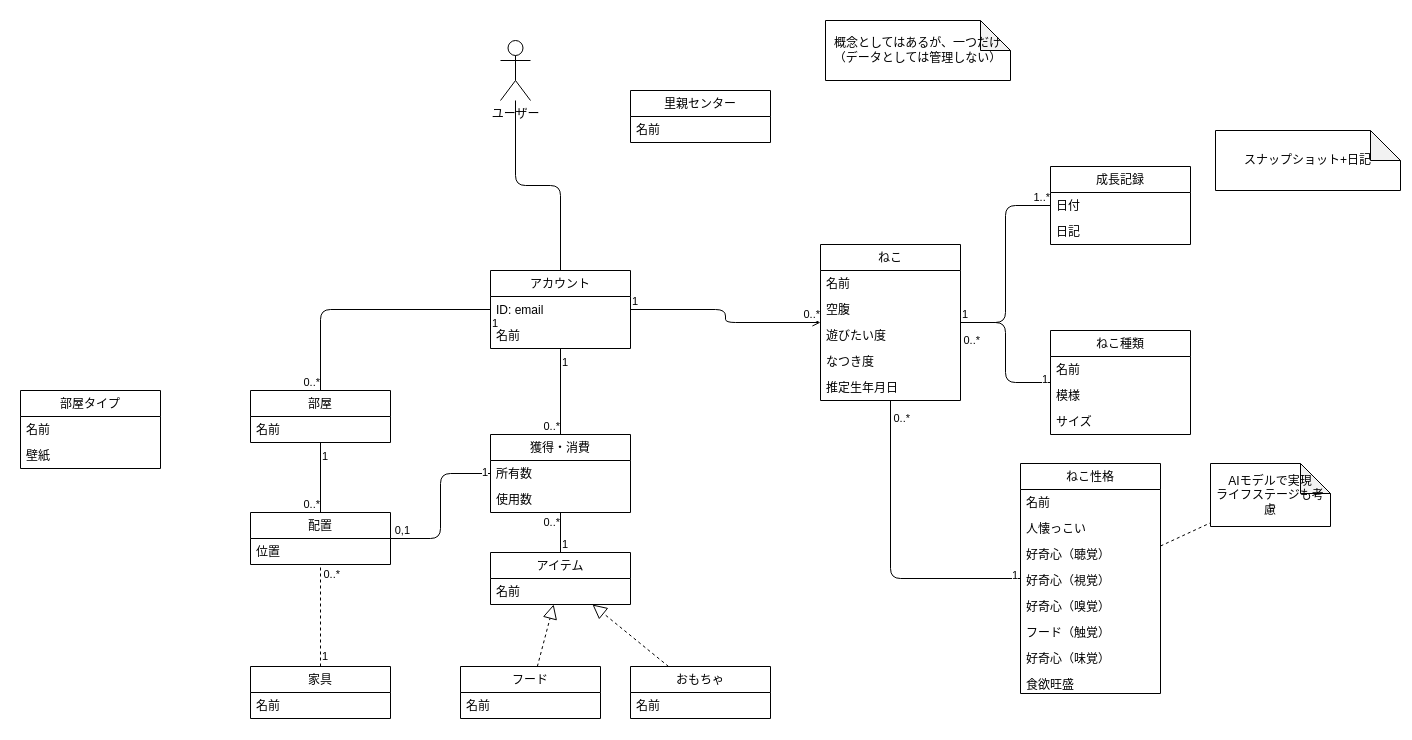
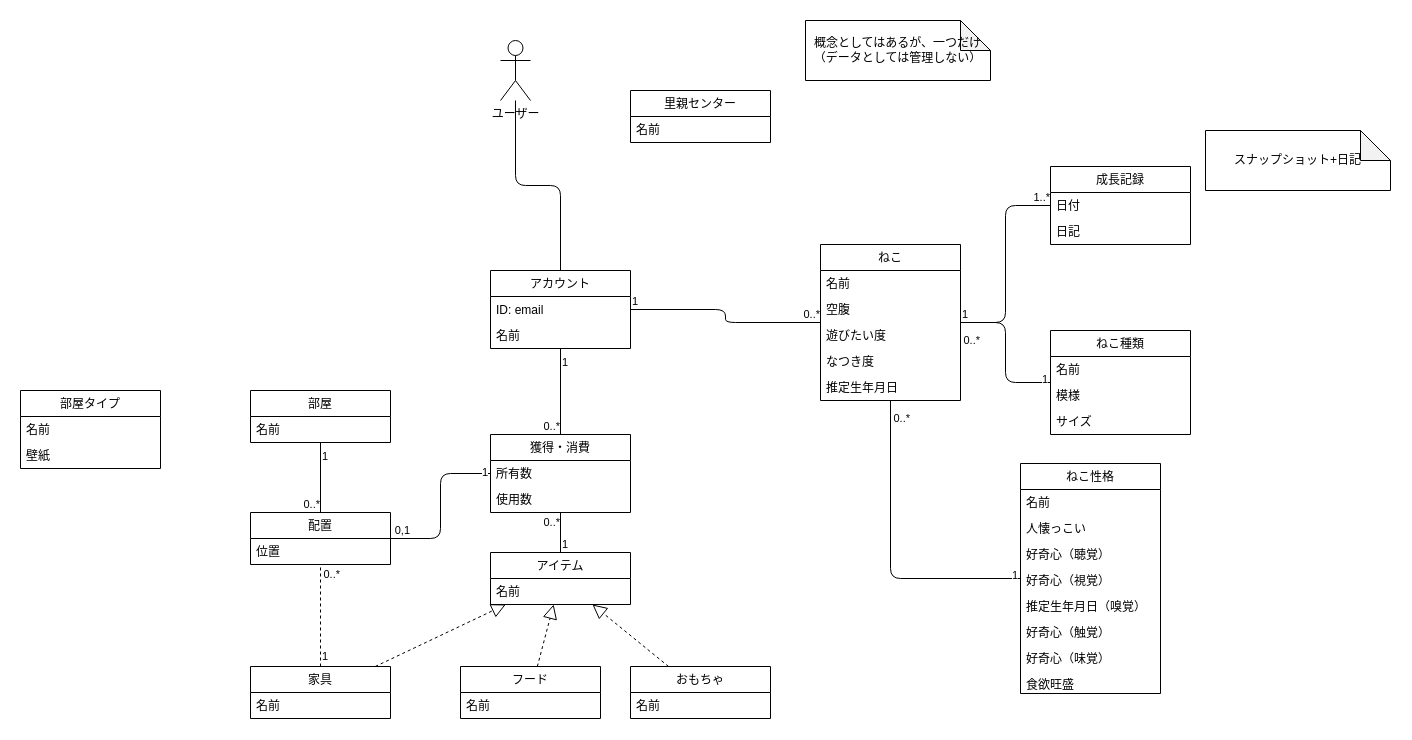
(918, 51) -> (898, 51)
(1308, 161) -> (1298, 161)
(372, 310) -> none
(815, 323) -> (815, 323)
(1271, 495) -> none
(1185, 535) -> none
(1068, 607) -> (1086, 607)
(1068, 633) -> (1068, 633)
none -> (436, 638)
